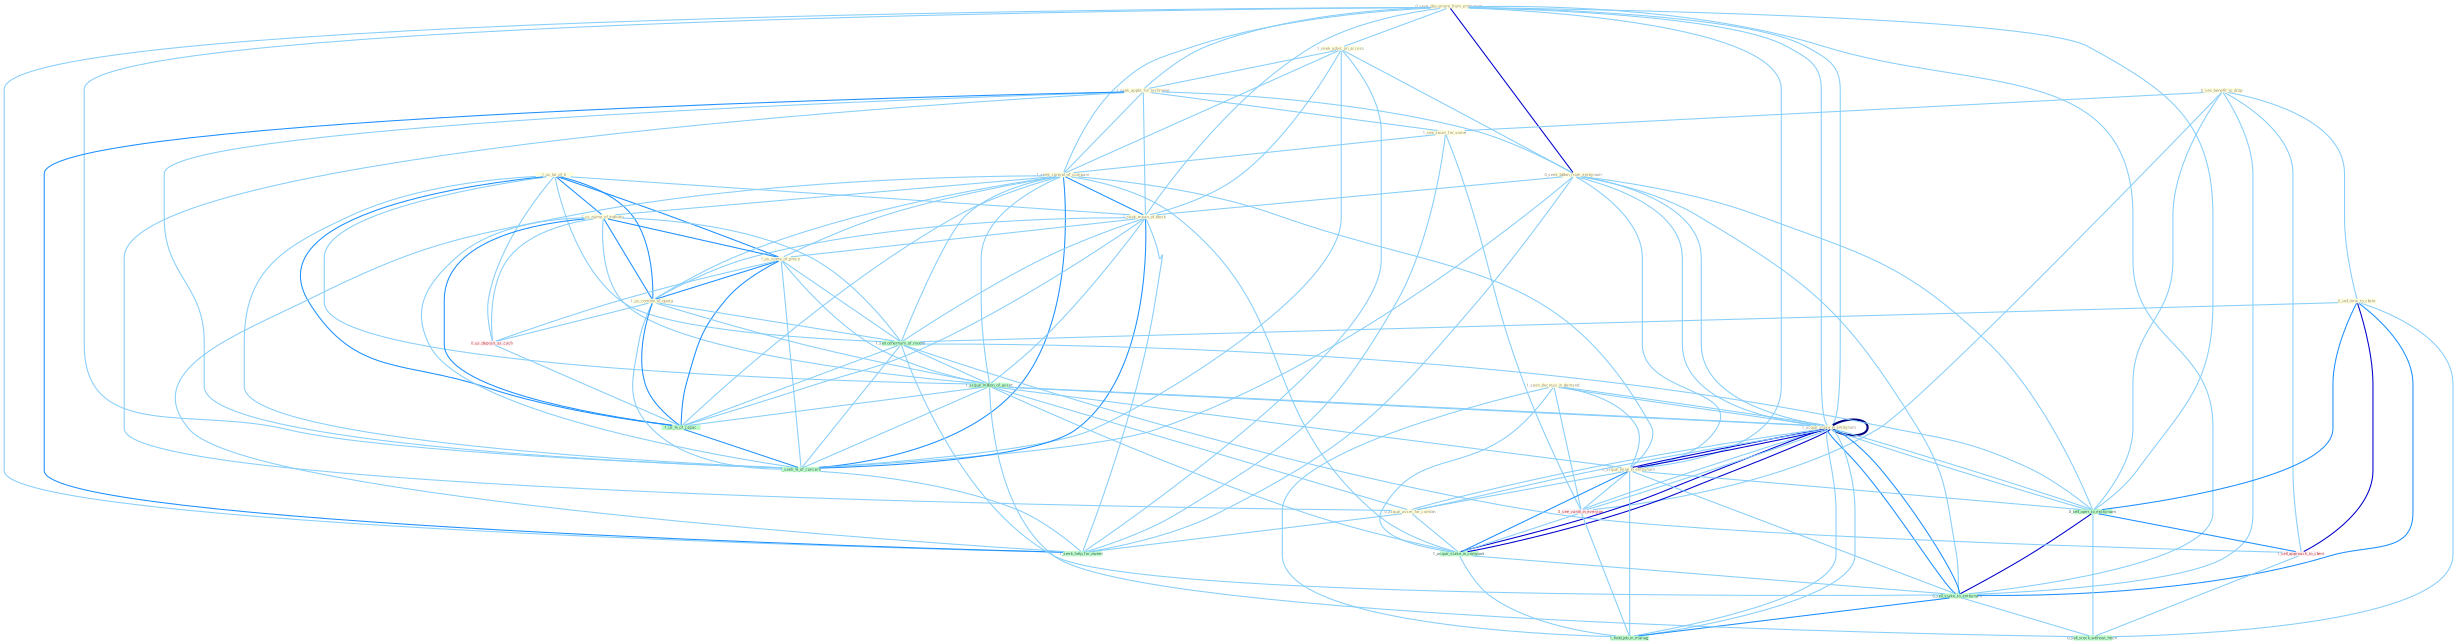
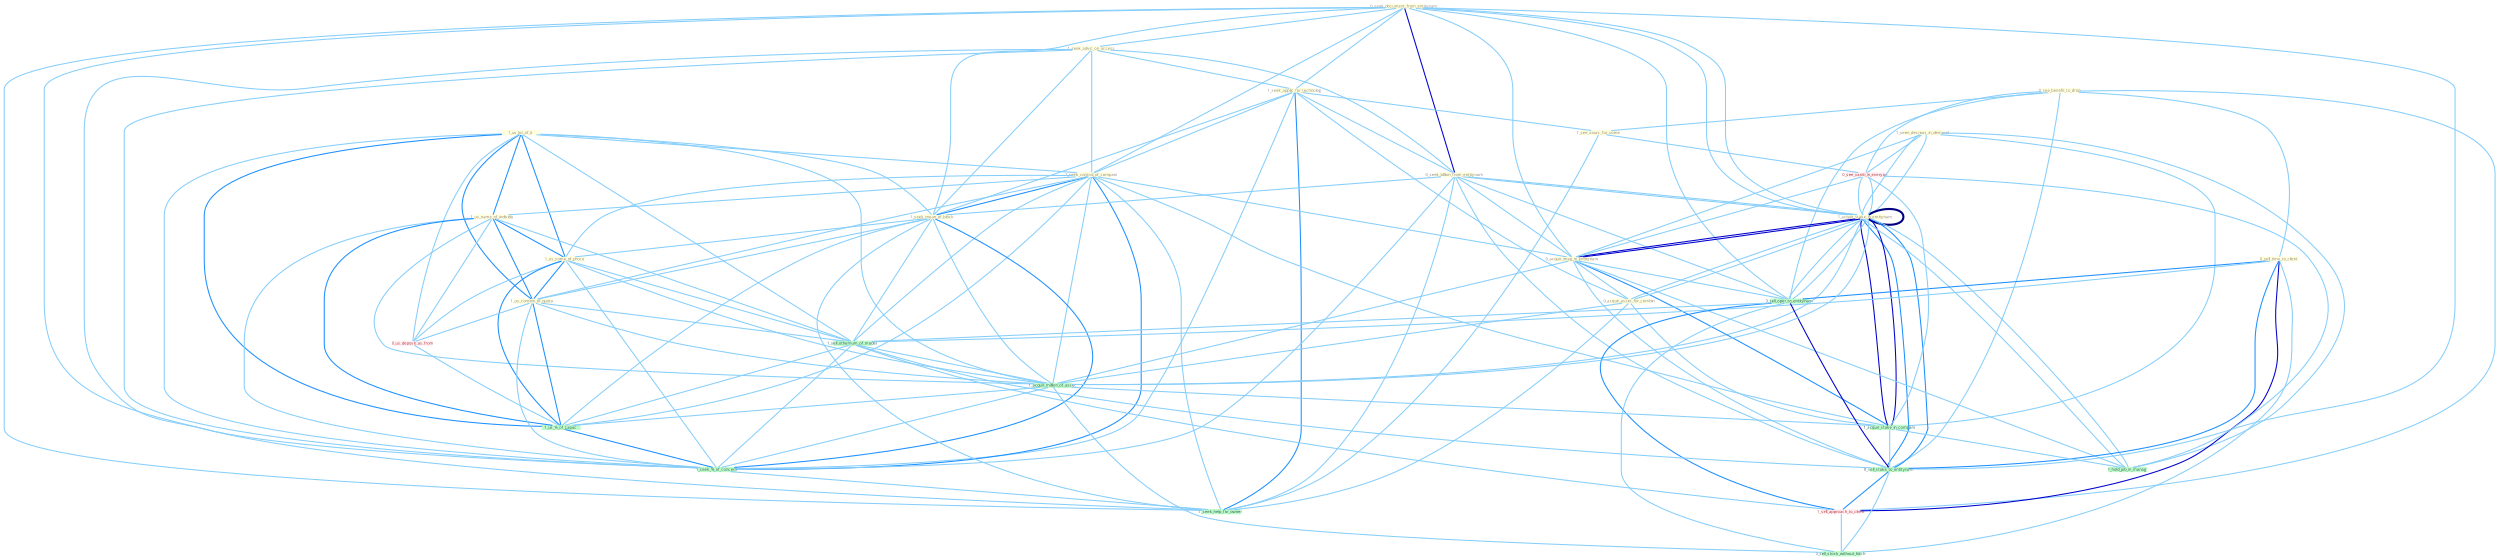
(1254, 154) -> (847, 157)
(493, 343) -> (413, 343)
(1794, 617) -> (1866, 491)
